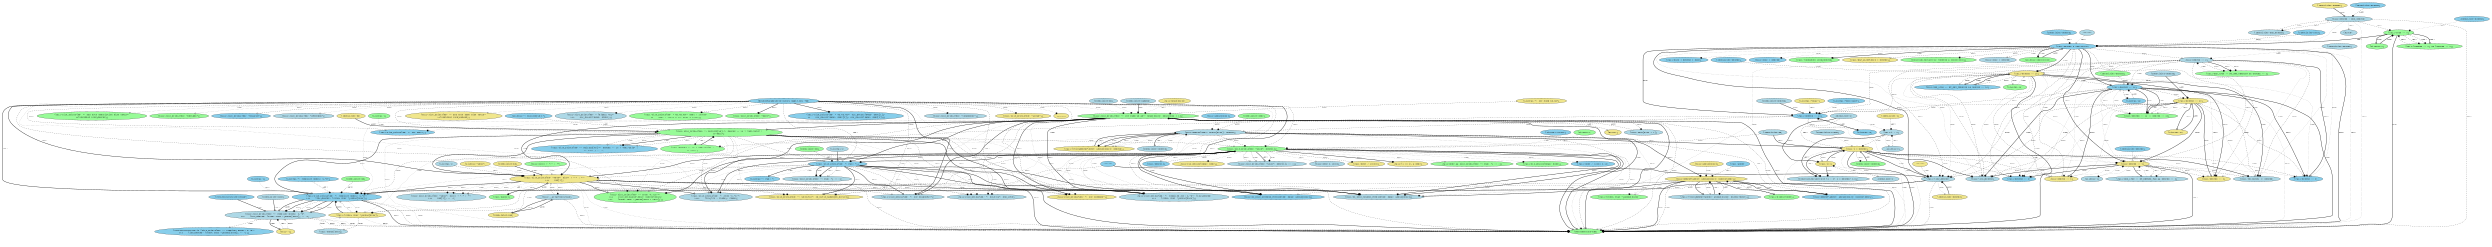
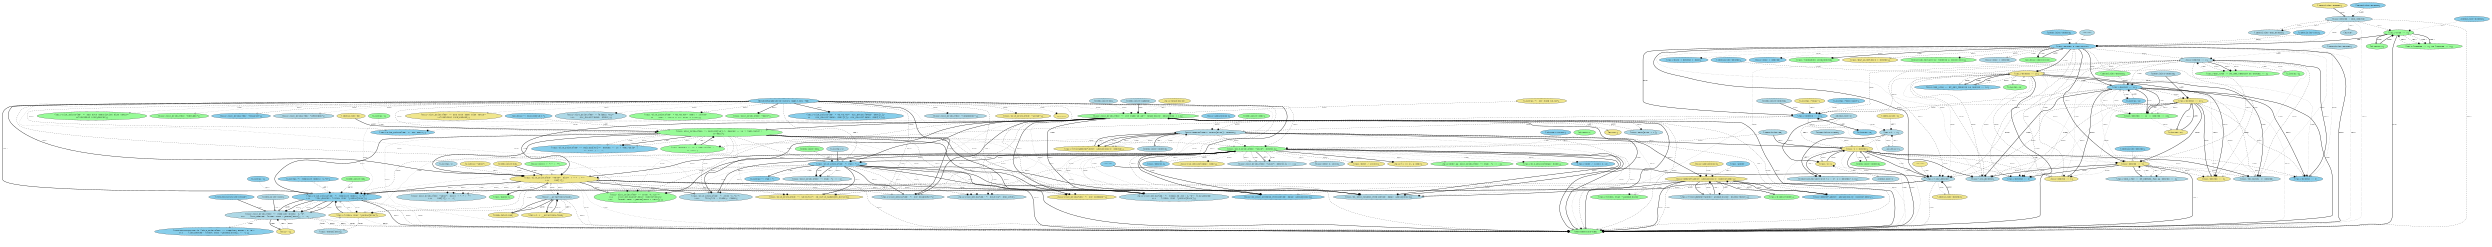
none -> (2293, 74)
(2175, 110) -> (2161, 124)
(1827, 171) -> none
(2092, 179) -> none
none -> (547, 215)
